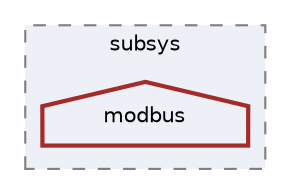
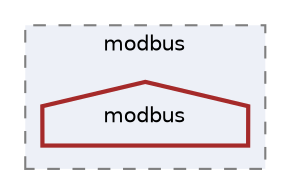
(145, 45) -> (145, 45)
